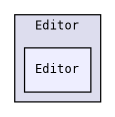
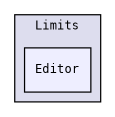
(58, 26) -> (58, 26)
